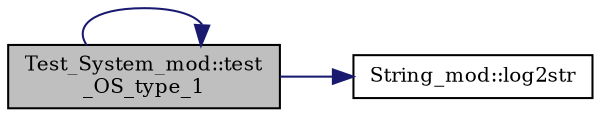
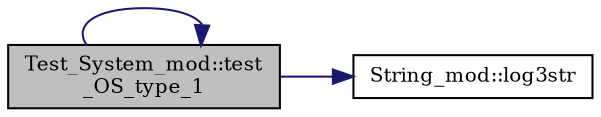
(473, 77) -> (473, 77)
